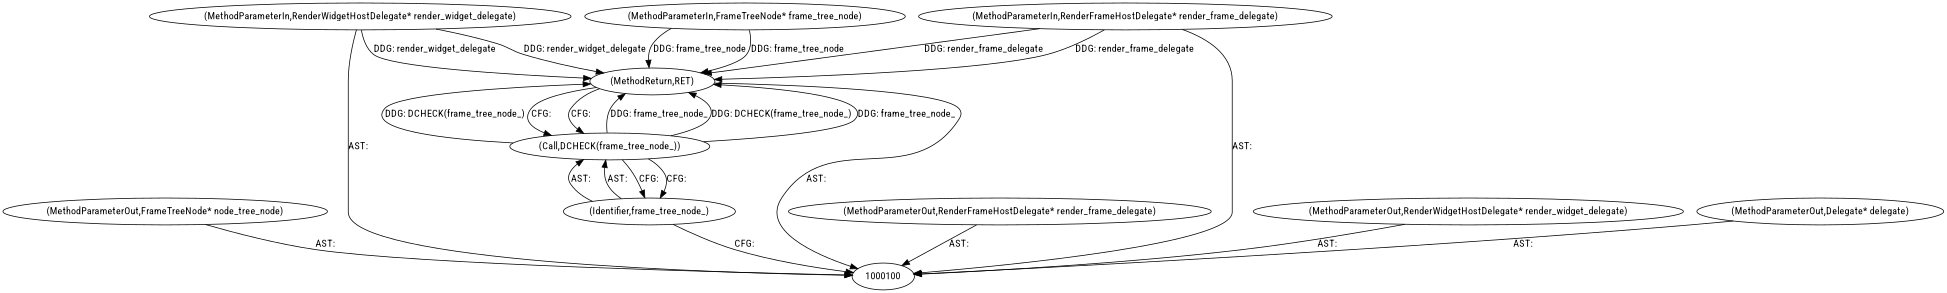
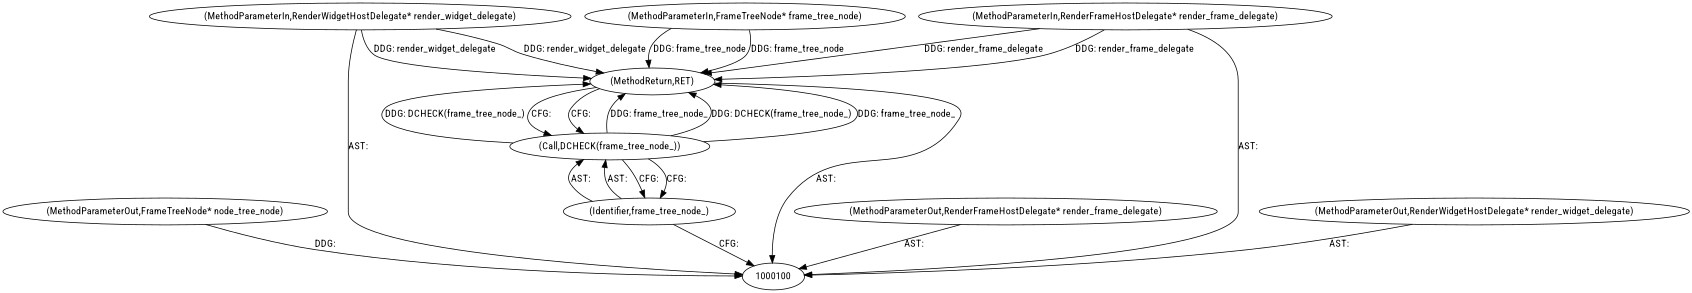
(1820, 211) -> none
(327, 244) -> (326, 244)
